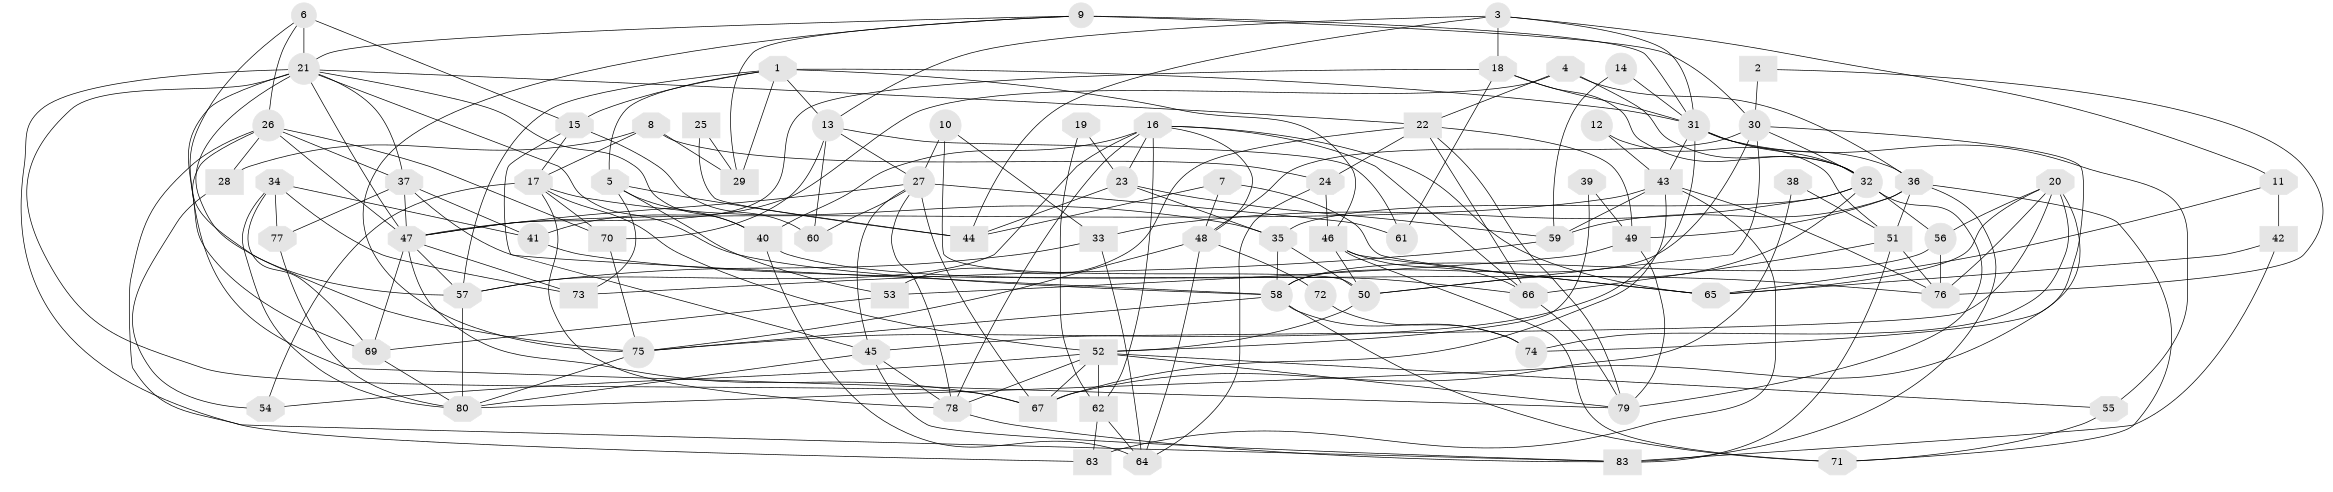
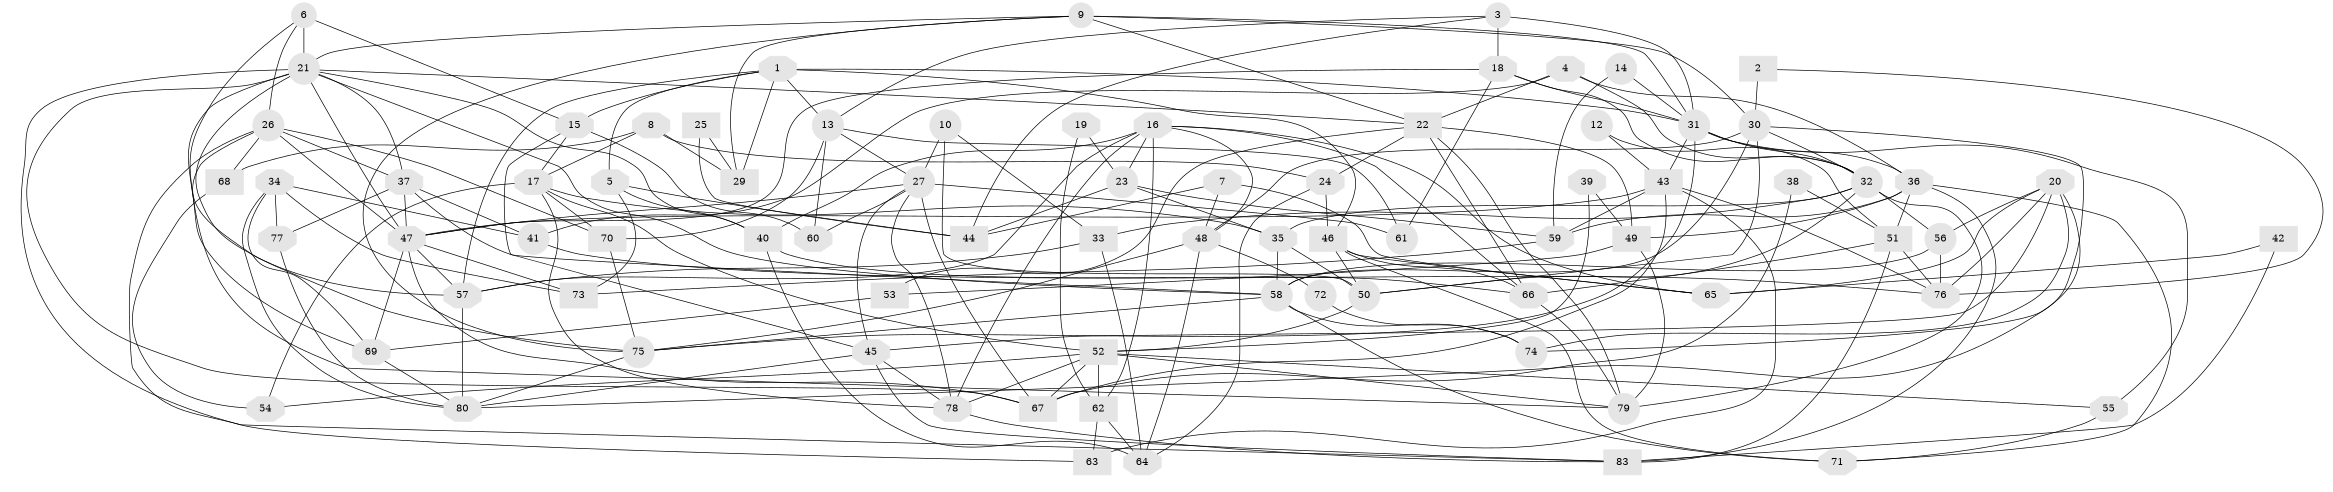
none -> (1241, 67)
(225, 182) -> (225, 182)
(2279, 182) -> none
(688, 227) -> none
